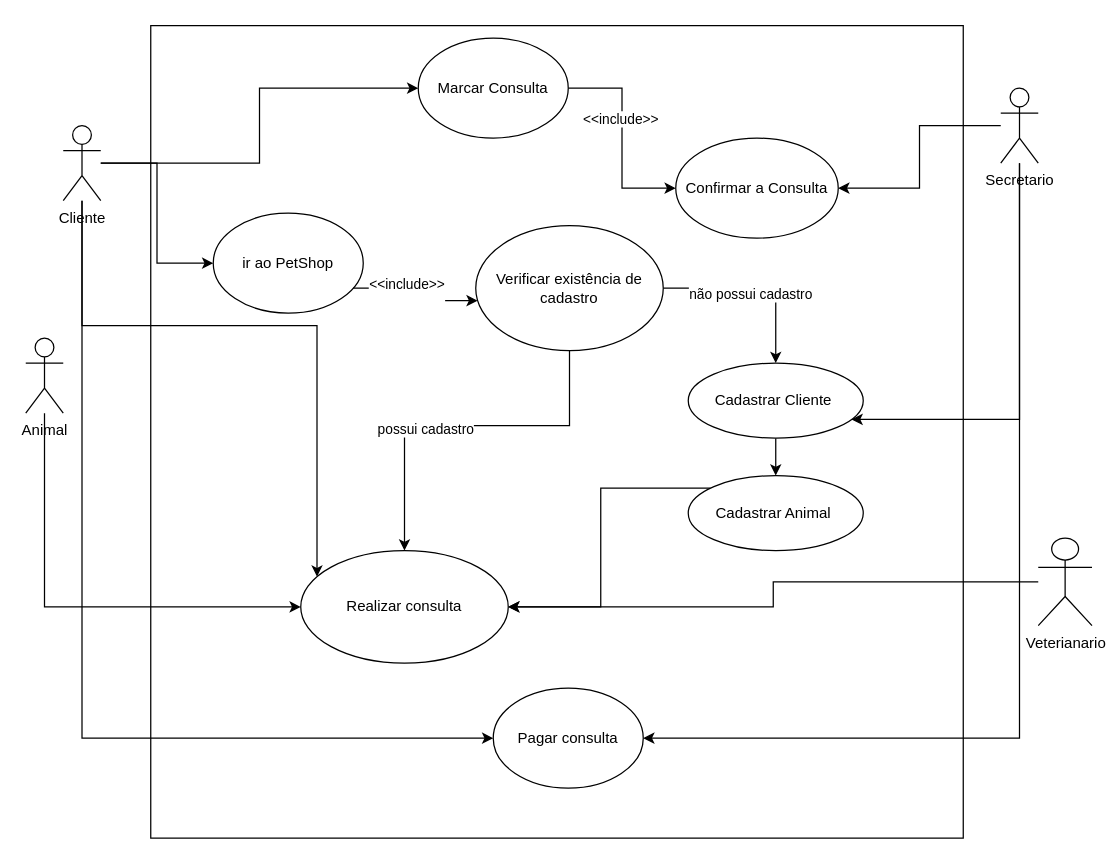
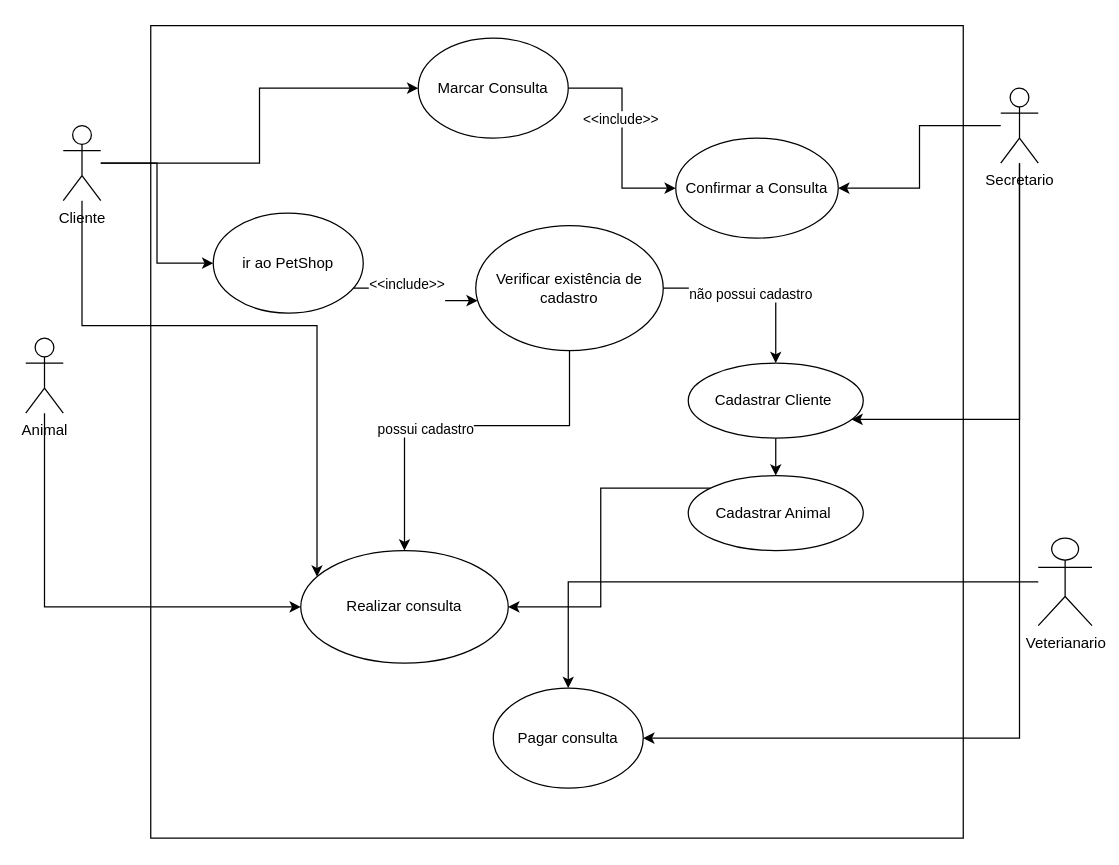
(701, 607) -> (623, 582)
(82, 734) -> none
